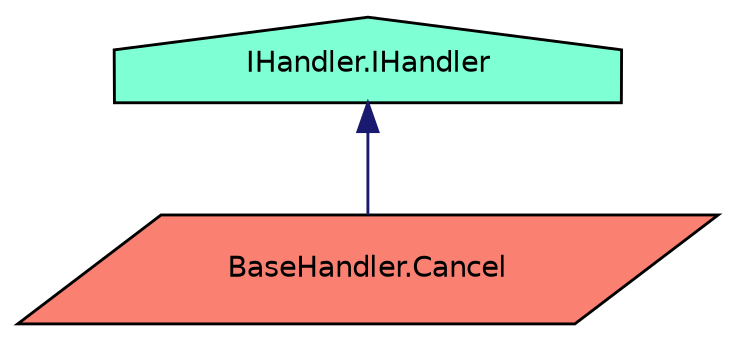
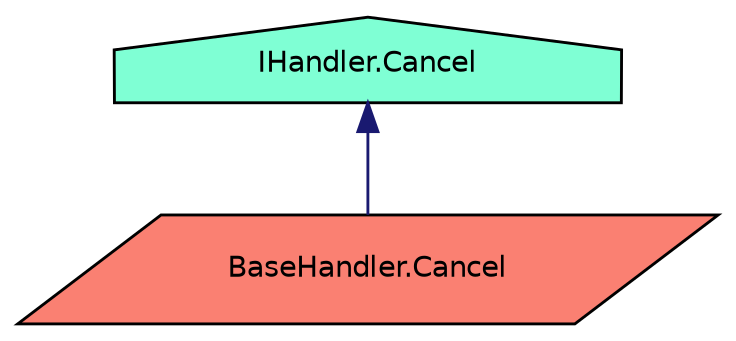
(368, 64) -> (368, 64)
